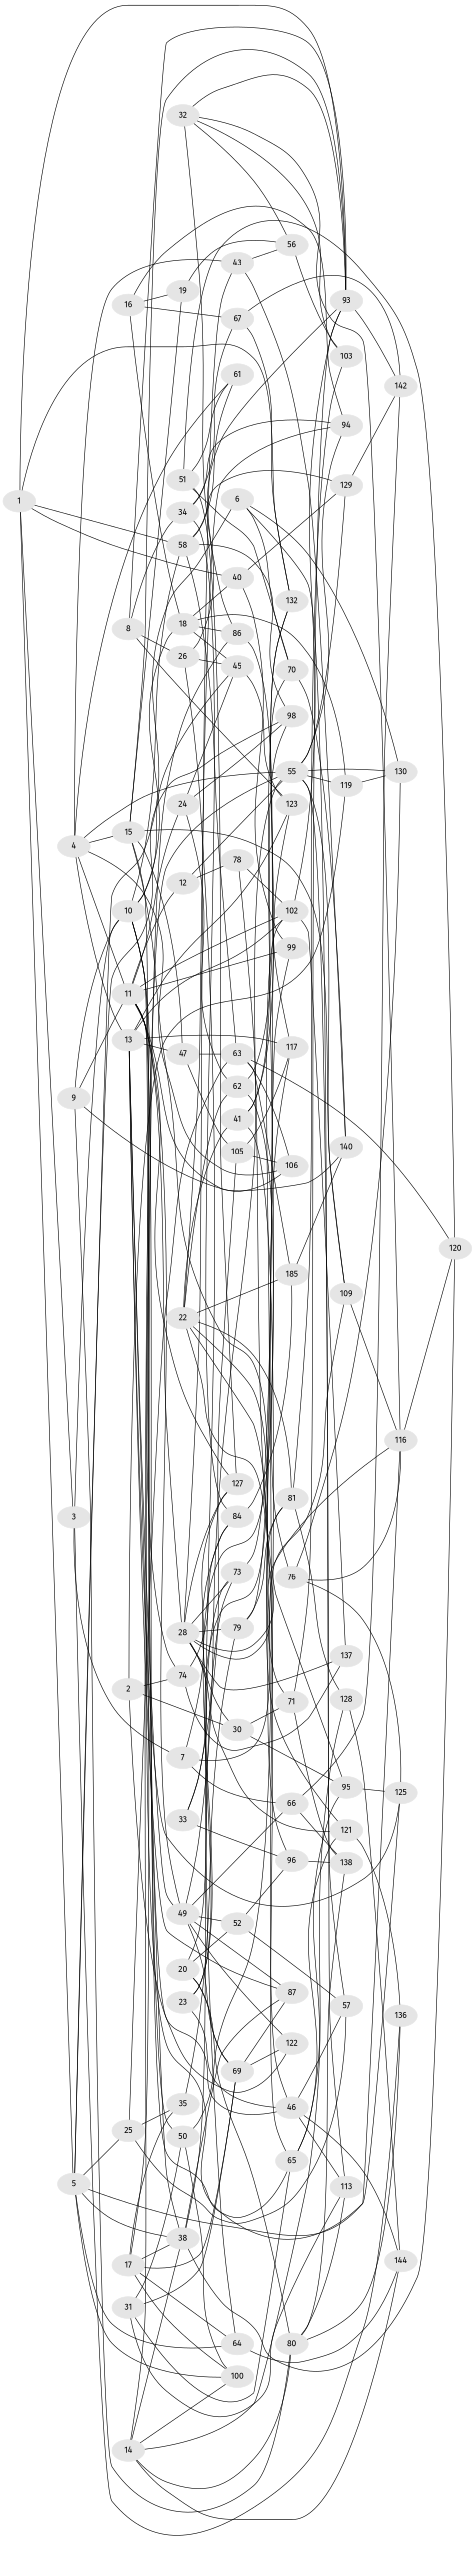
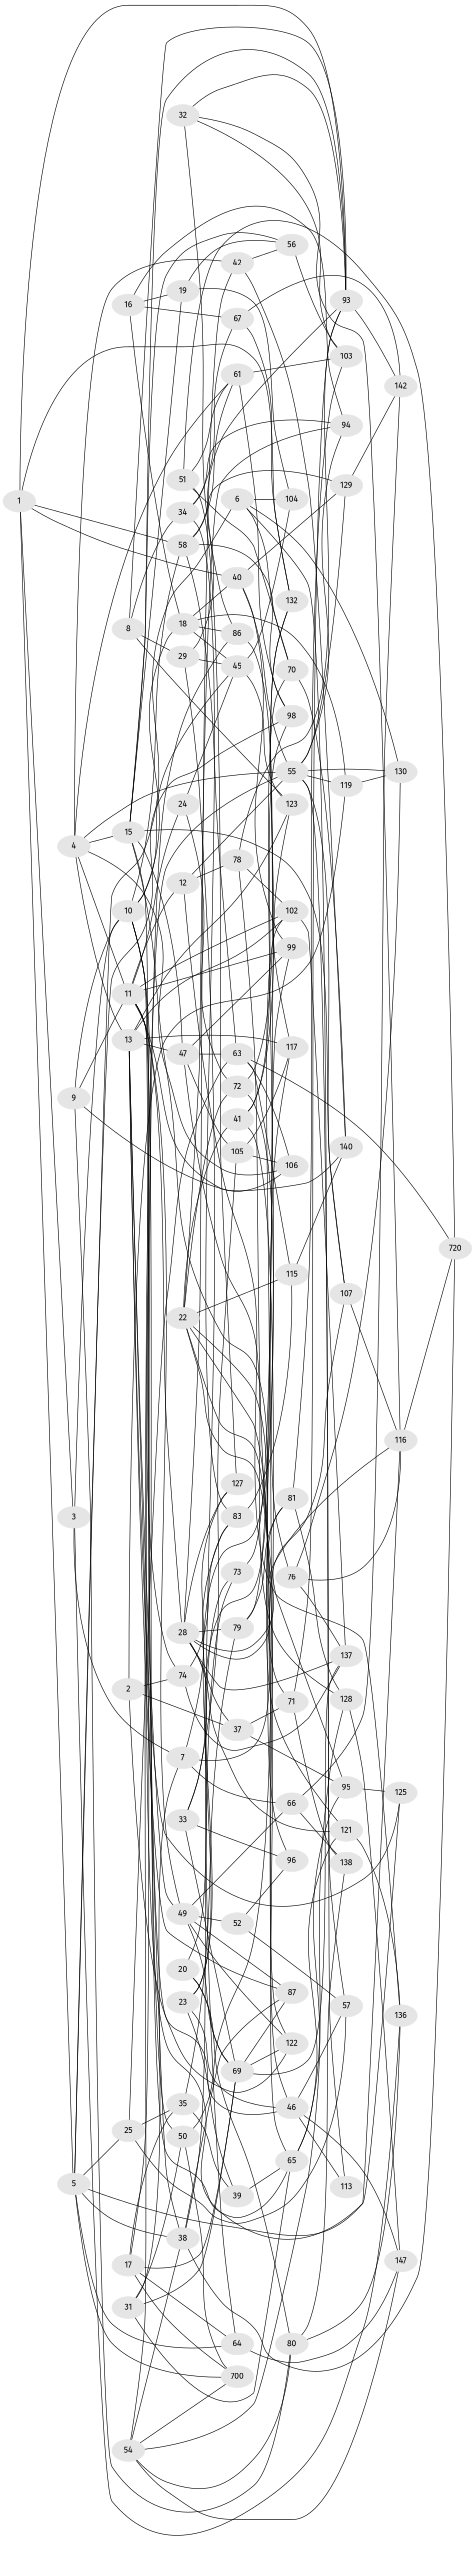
(247, 173) -> (156, 332)
(237, 263) -> (237, 263)
none -> (292, 366)
none -> (292, 499)
(311, 575) -> (329, 593)
(183, 657) -> (183, 657)
(238, 761) -> (258, 547)
none -> (244, 995)
(237, 1087) -> (237, 1087)
(155, 1245) -> none
(455, 1248) -> (455, 1248)
(292, 1275) -> (292, 1275)
(346, 1294) -> (346, 1294)
(238, 1313) -> (265, 675)
none -> (250, 1321)
(277, 1402) -> (270, 1670)
none -> (256, 1416)
(237, 1517) -> (237, 1517)
(210, 1603) -> none
(385, 1665) -> (321, 1616)
(237, 1730) -> (237, 1730)
(314, 1862) -> none
none -> (325, 1892)
(213, 1944) -> none
none -> (215, 1969)
none -> (237, 2196)
(151, 2254) -> none
(401, 2261) -> (401, 2261)
(329, 2269) -> none
(237, 2377) -> (237, 2377)
(268, 2385) -> (159, 2154)
(128, 2451) -> (128, 2451)
